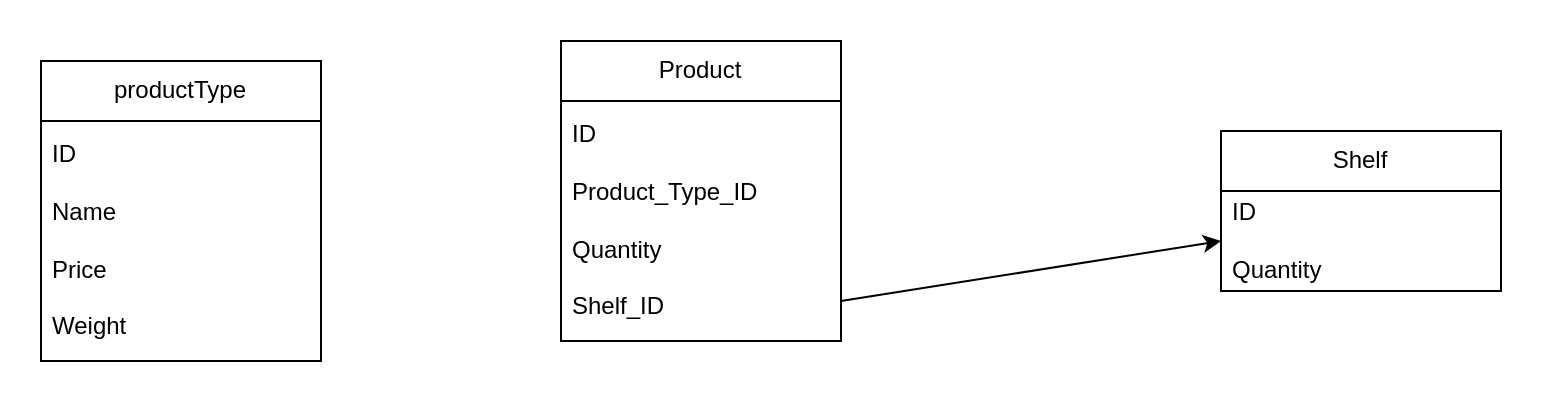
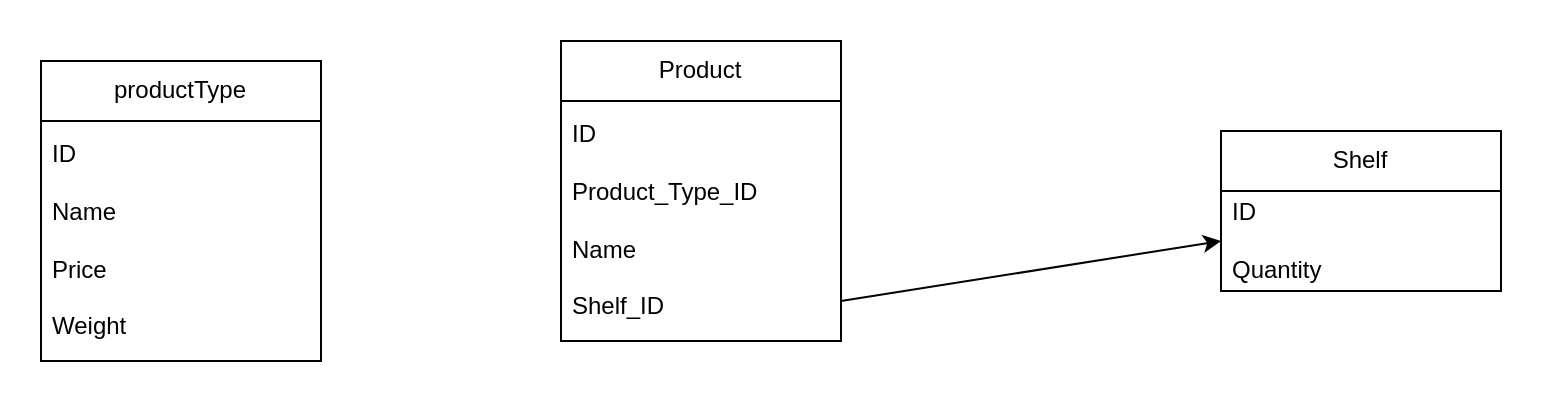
(674, 221) -> (674, 221)
